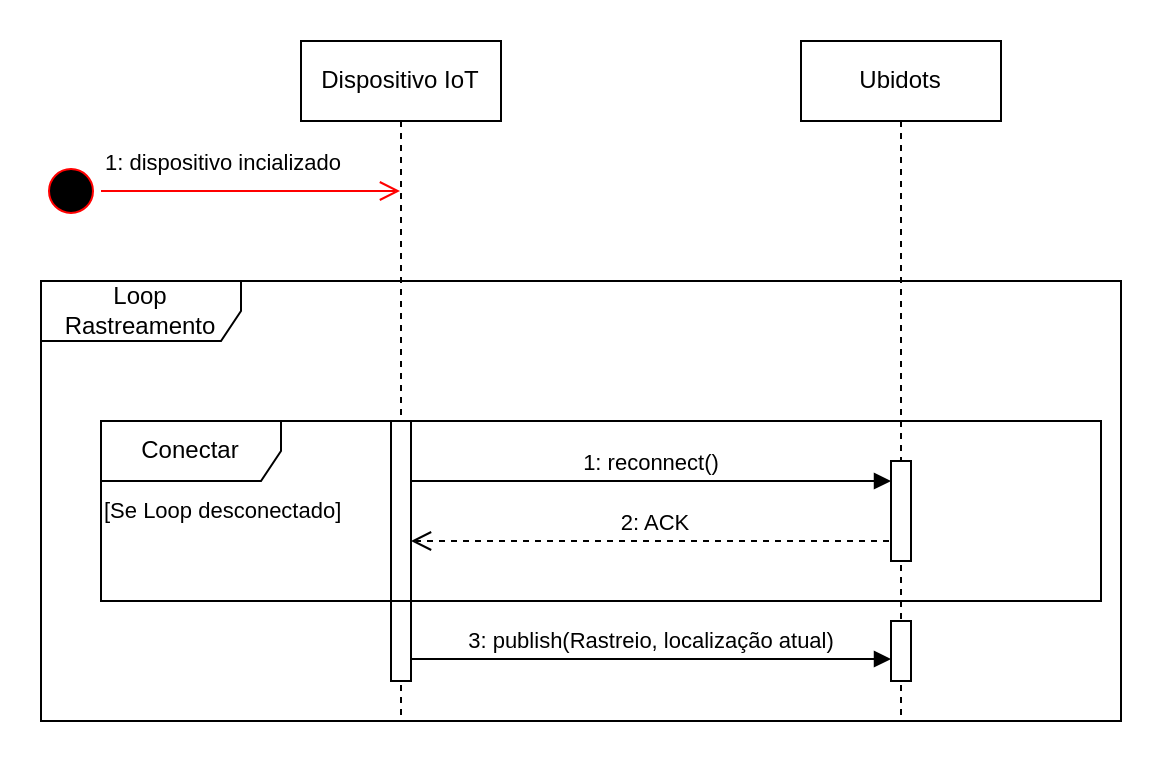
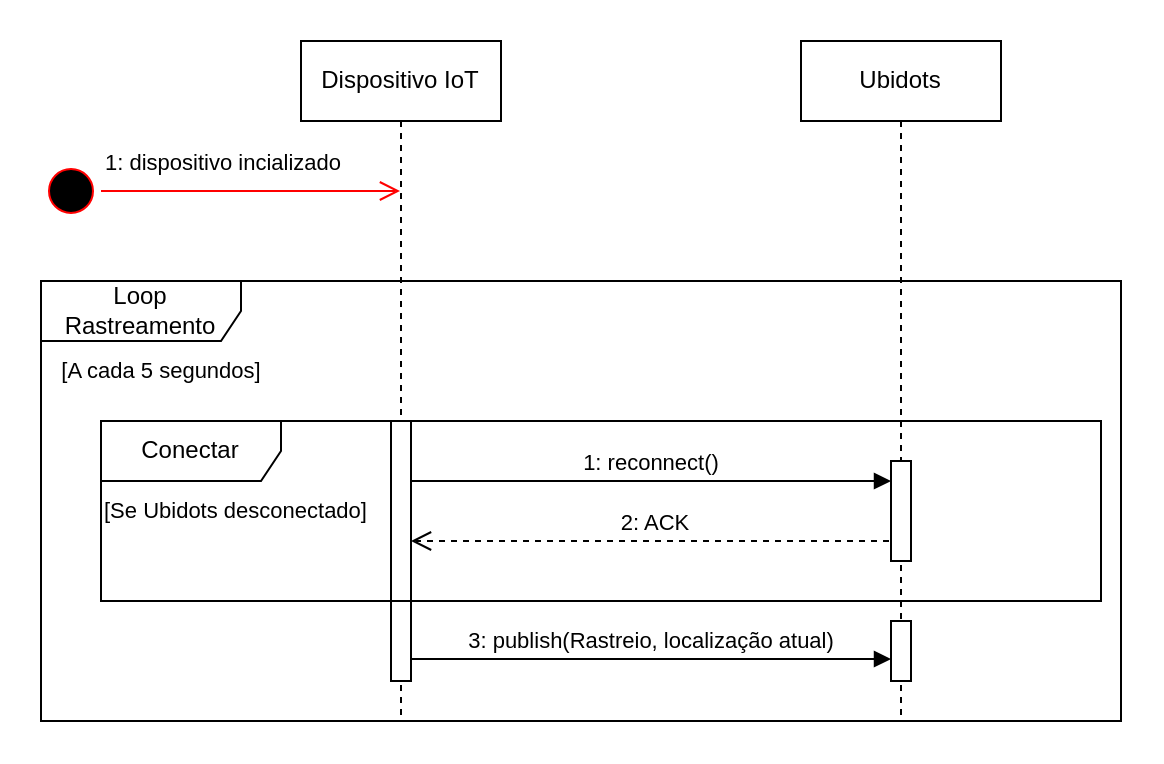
none -> (161, 371)
(247, 511) -> (264, 511)
